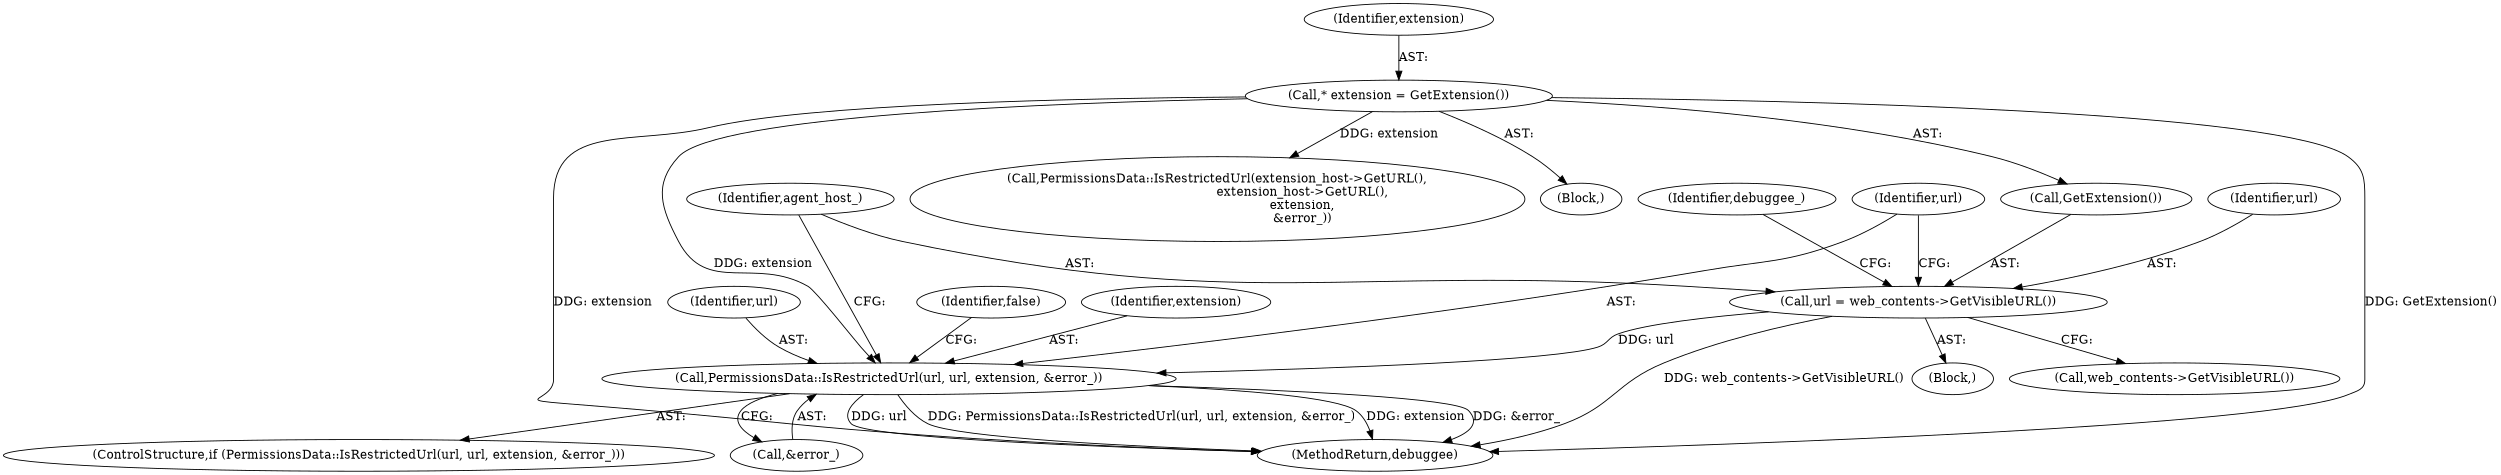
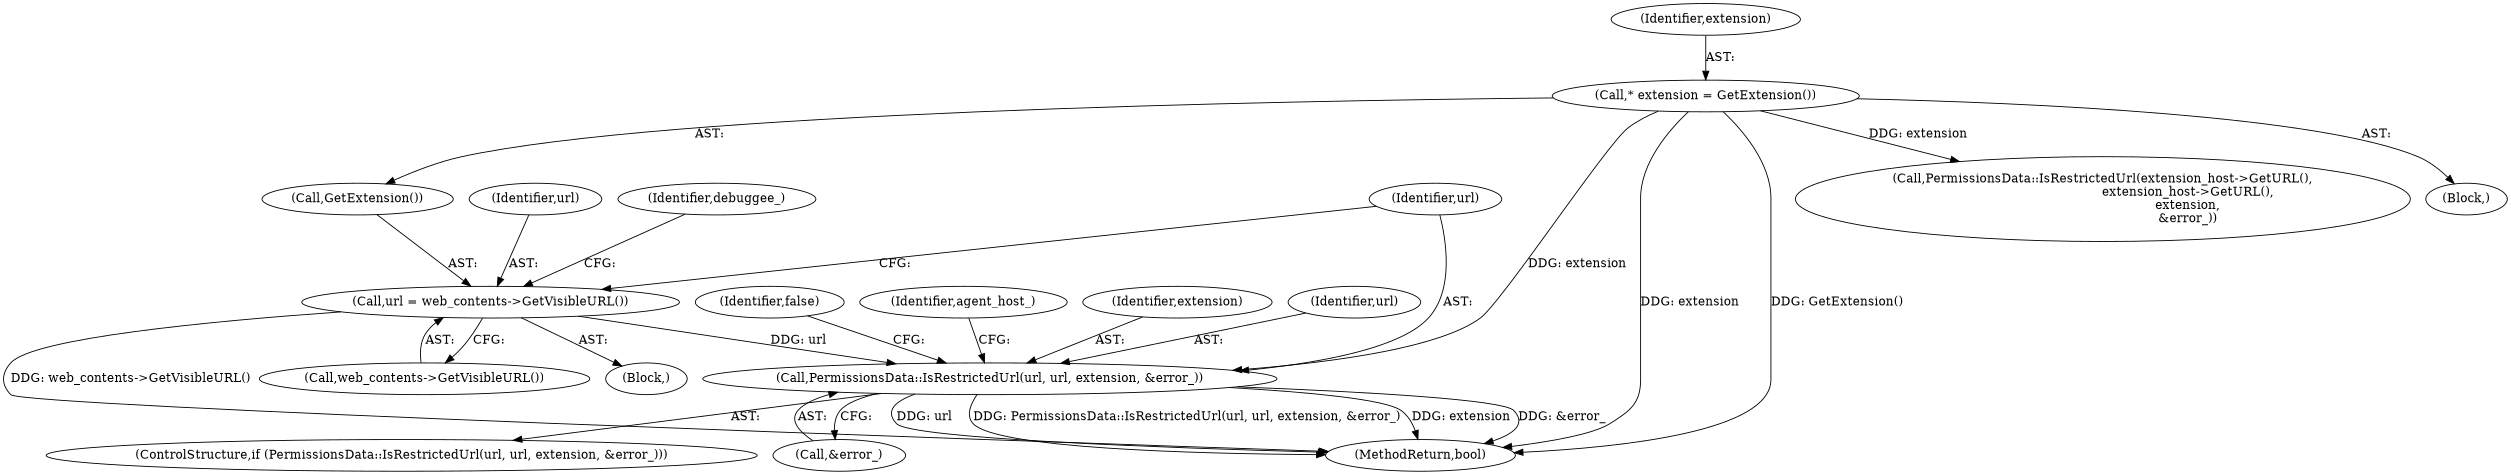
(1290, 283) -> (422, 340)
(1375, 455) -> (1420, 455)
